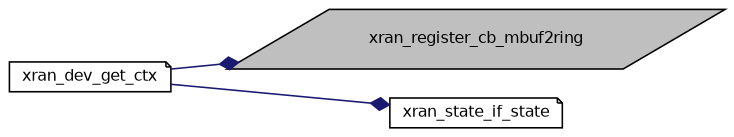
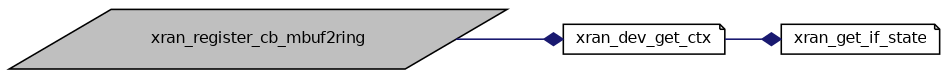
(195, 67) -> (500, 39)
(476, 113) -> (860, 39)
